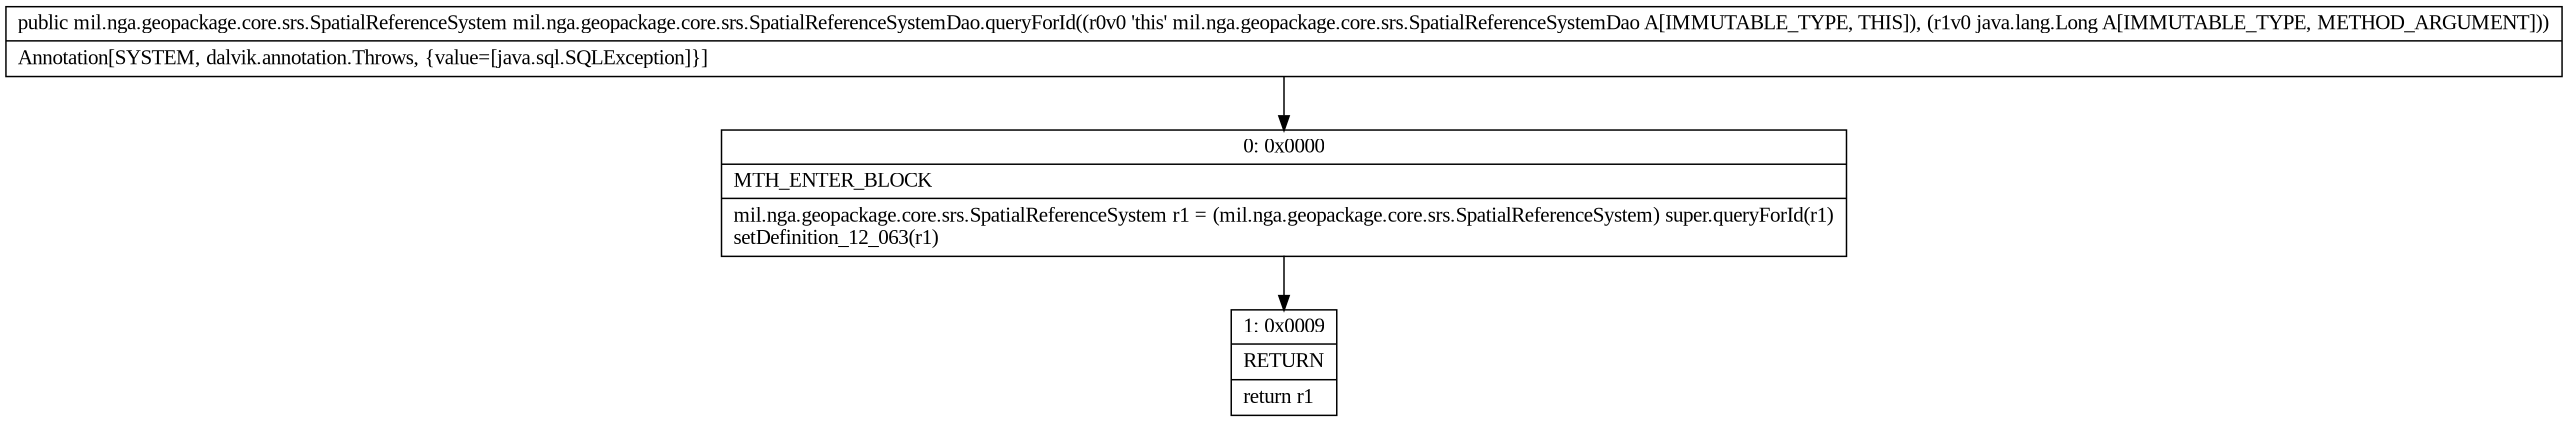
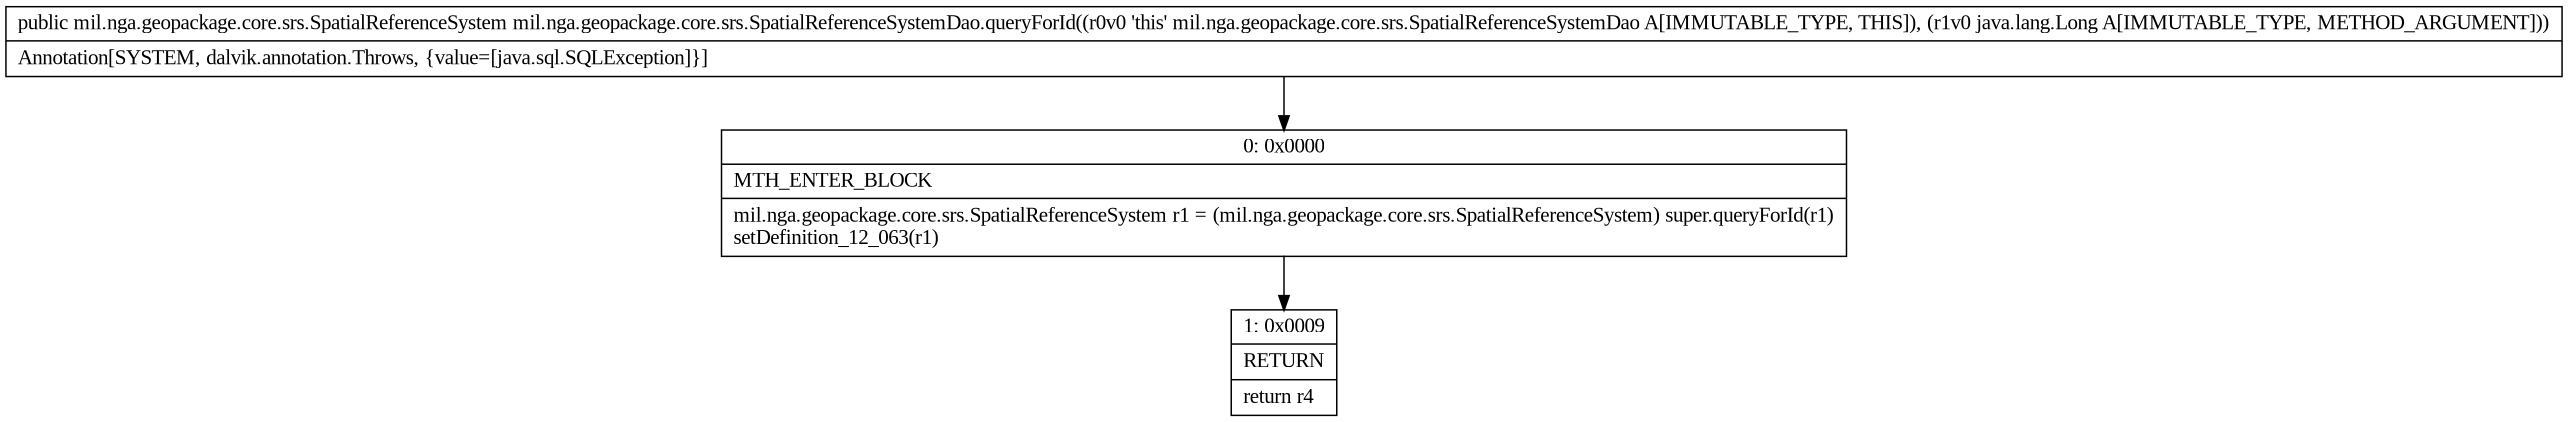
(1279, 397) -> (1279, 397)
